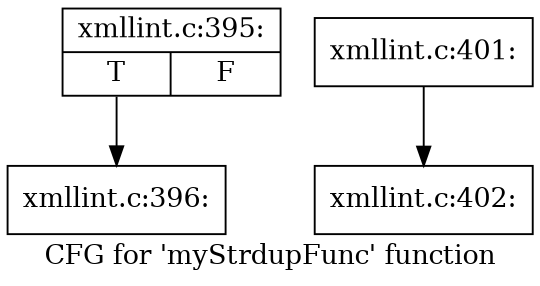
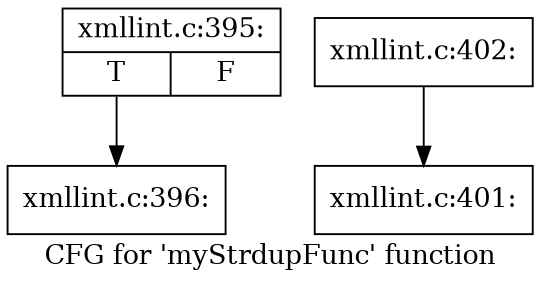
(424, 116) -> (424, 116)
